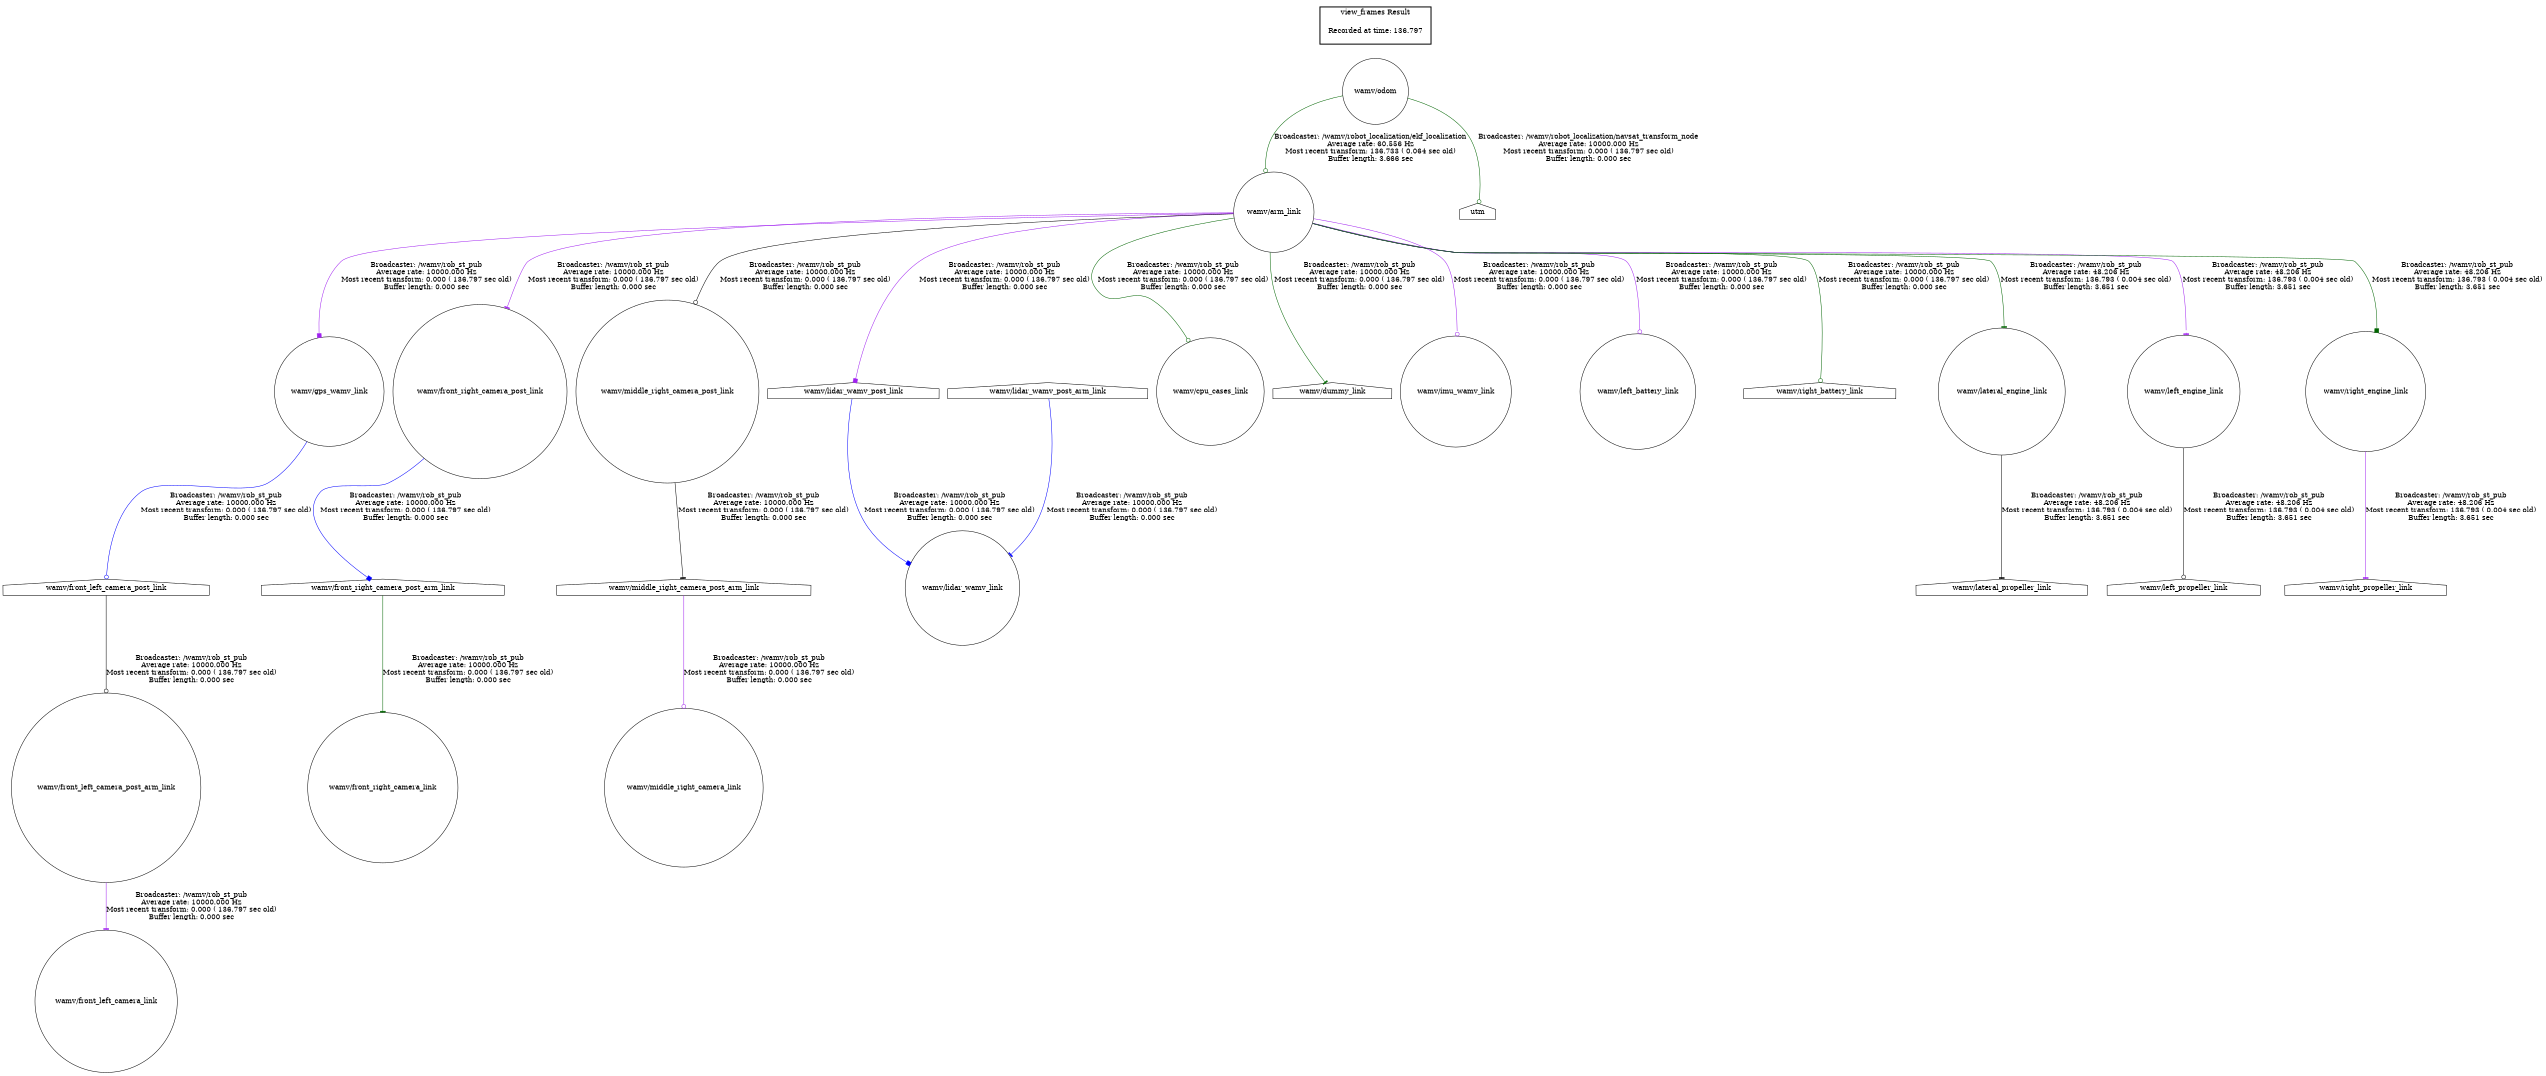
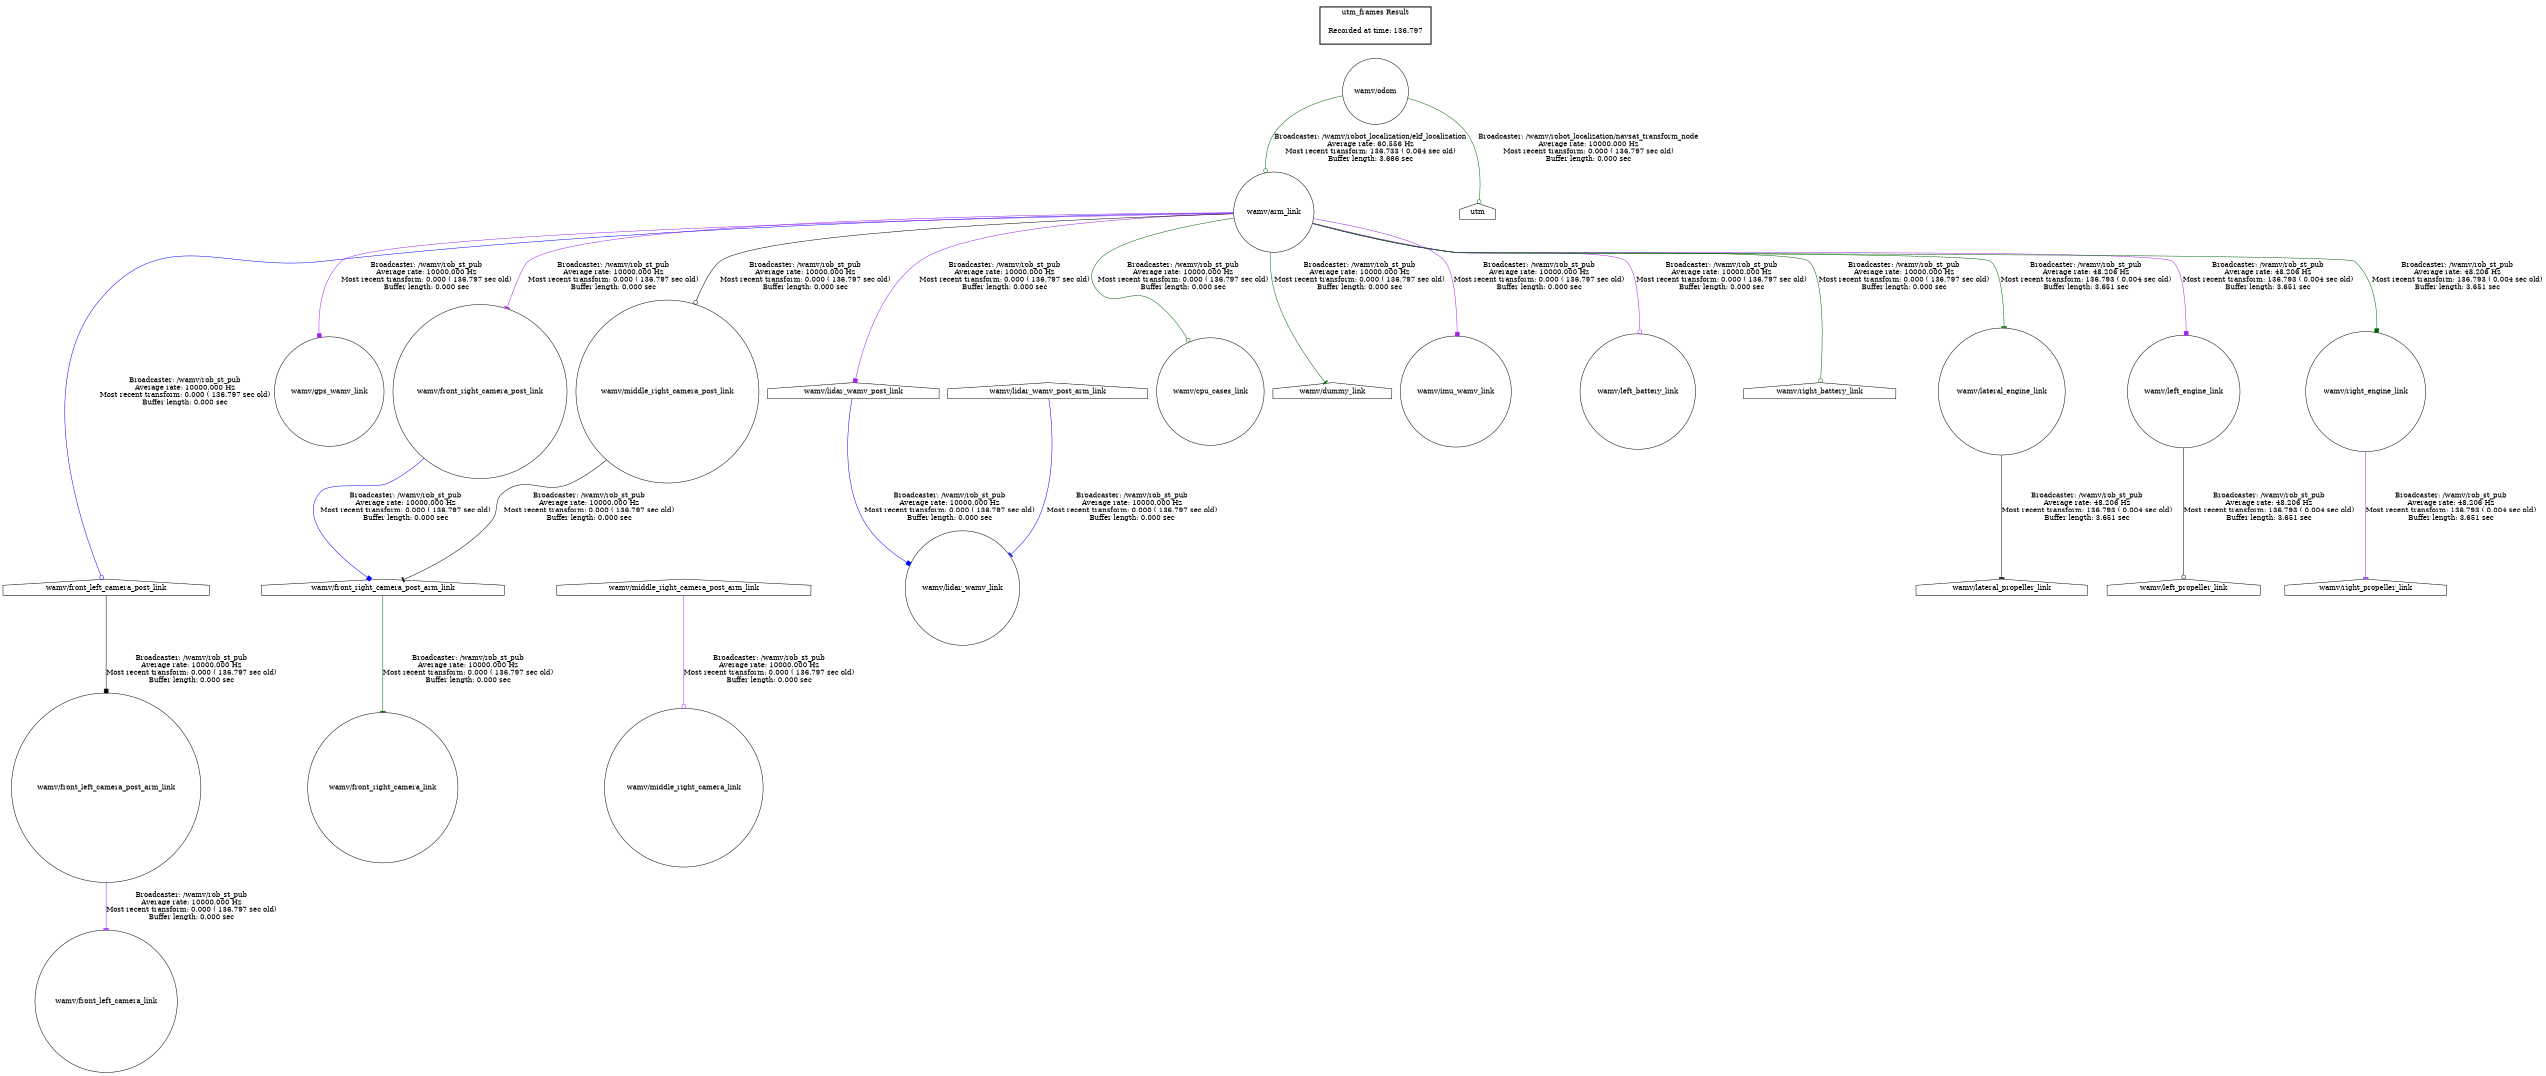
(1375, 13) -> (1375, 13)
(1406, 240) -> (1406, 240)
(1777, 253) -> (1777, 253)
(187, 486) -> (516, 243)
(679, 530) -> (497, 503)
(106, 642) -> (106, 642)
